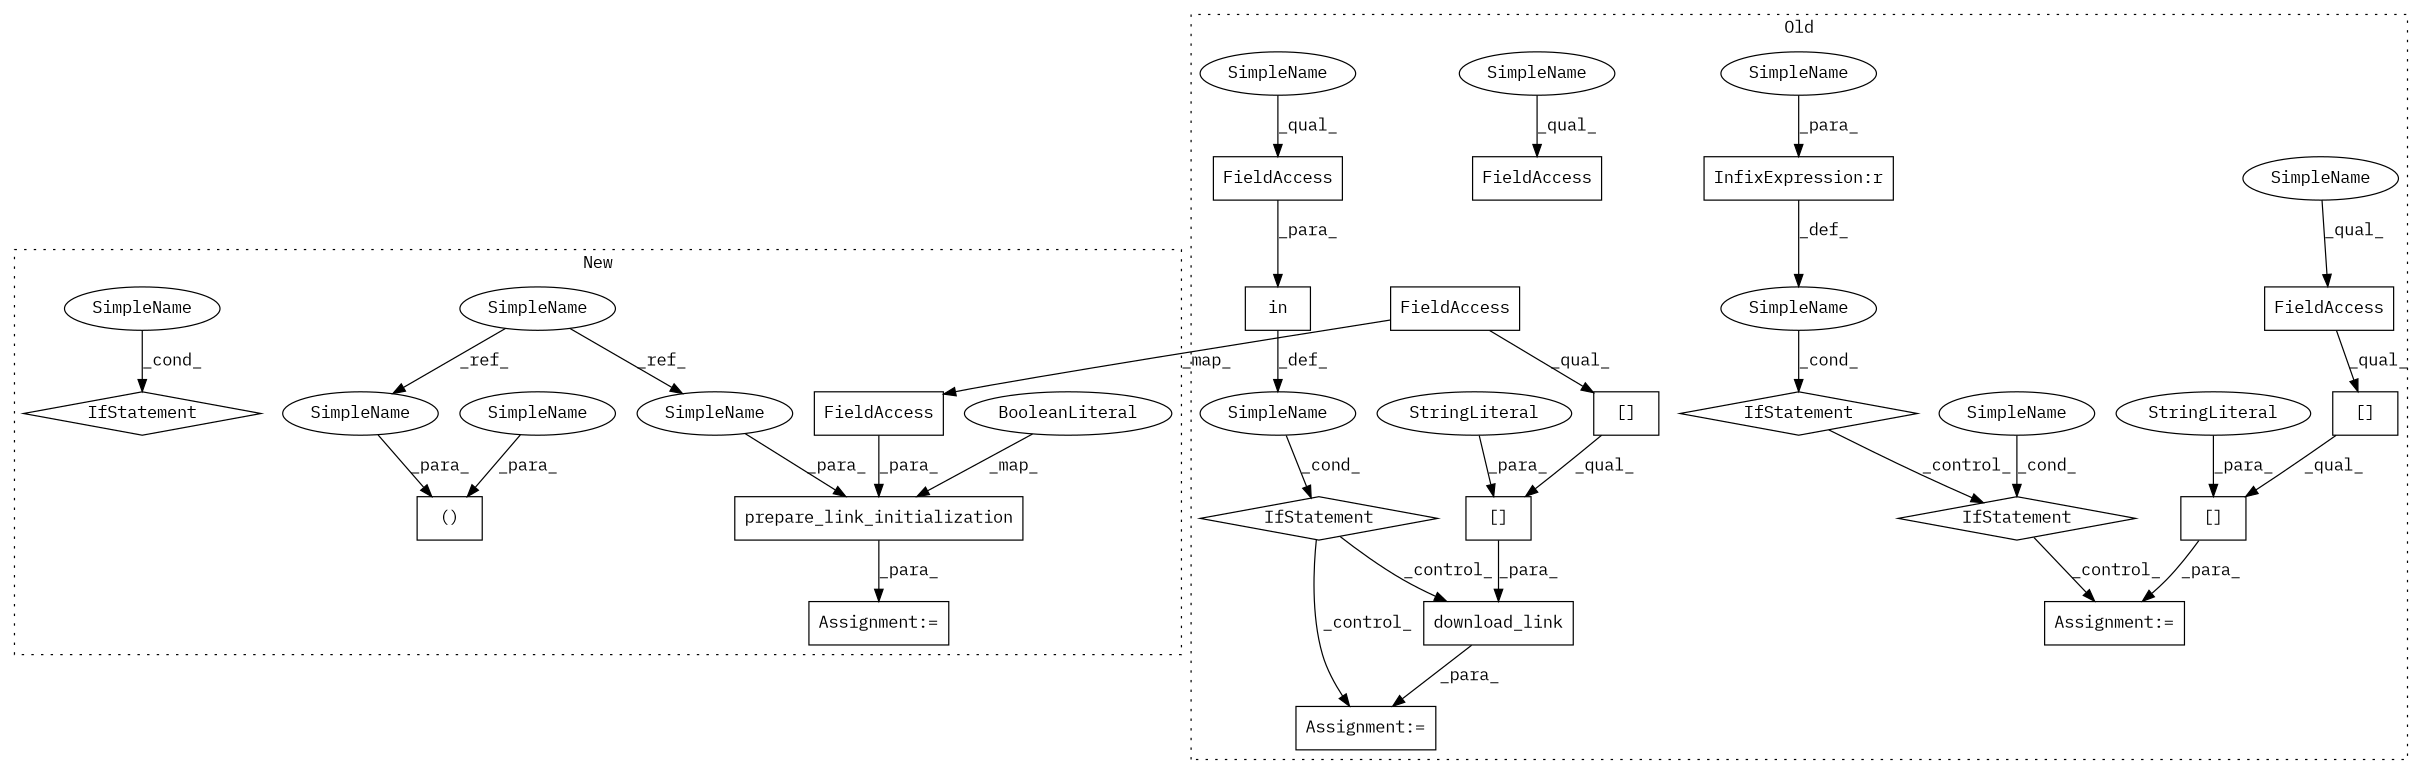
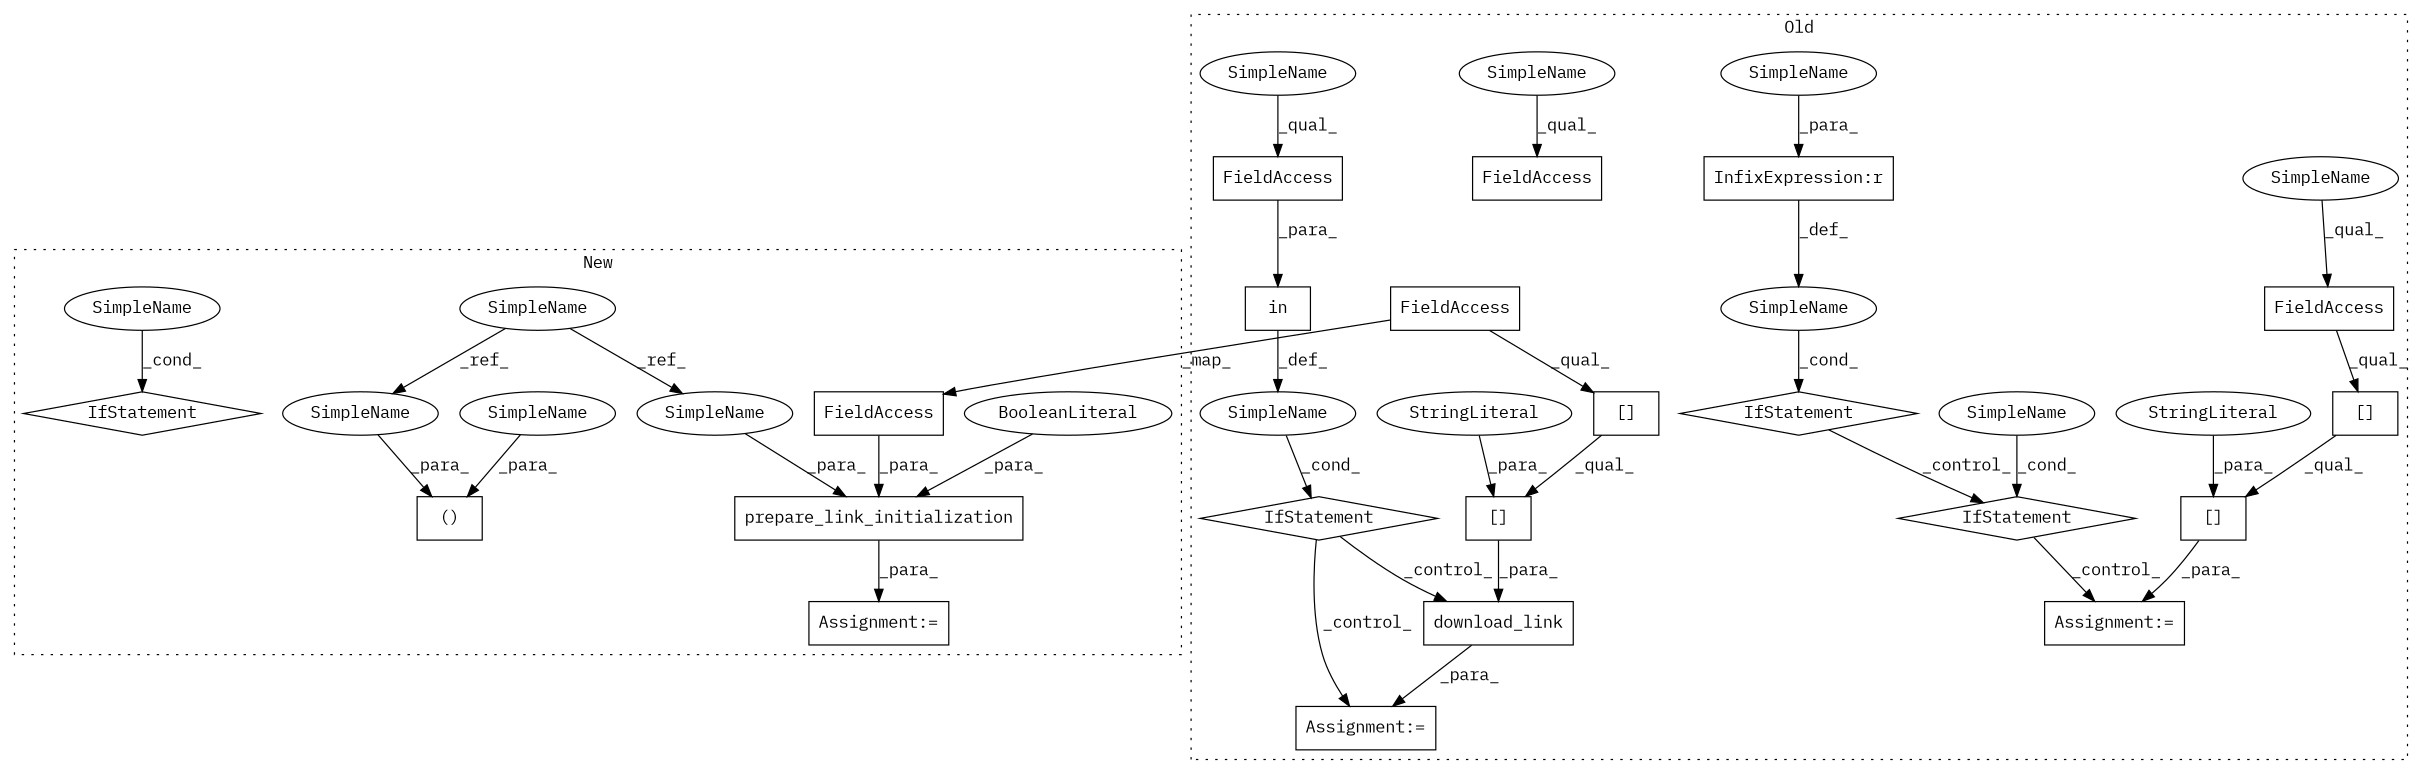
(1014, 466) -> (1014, 466)
